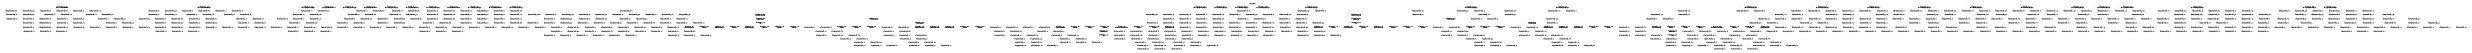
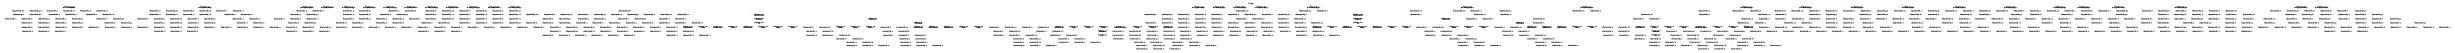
(1408, 27) -> none
